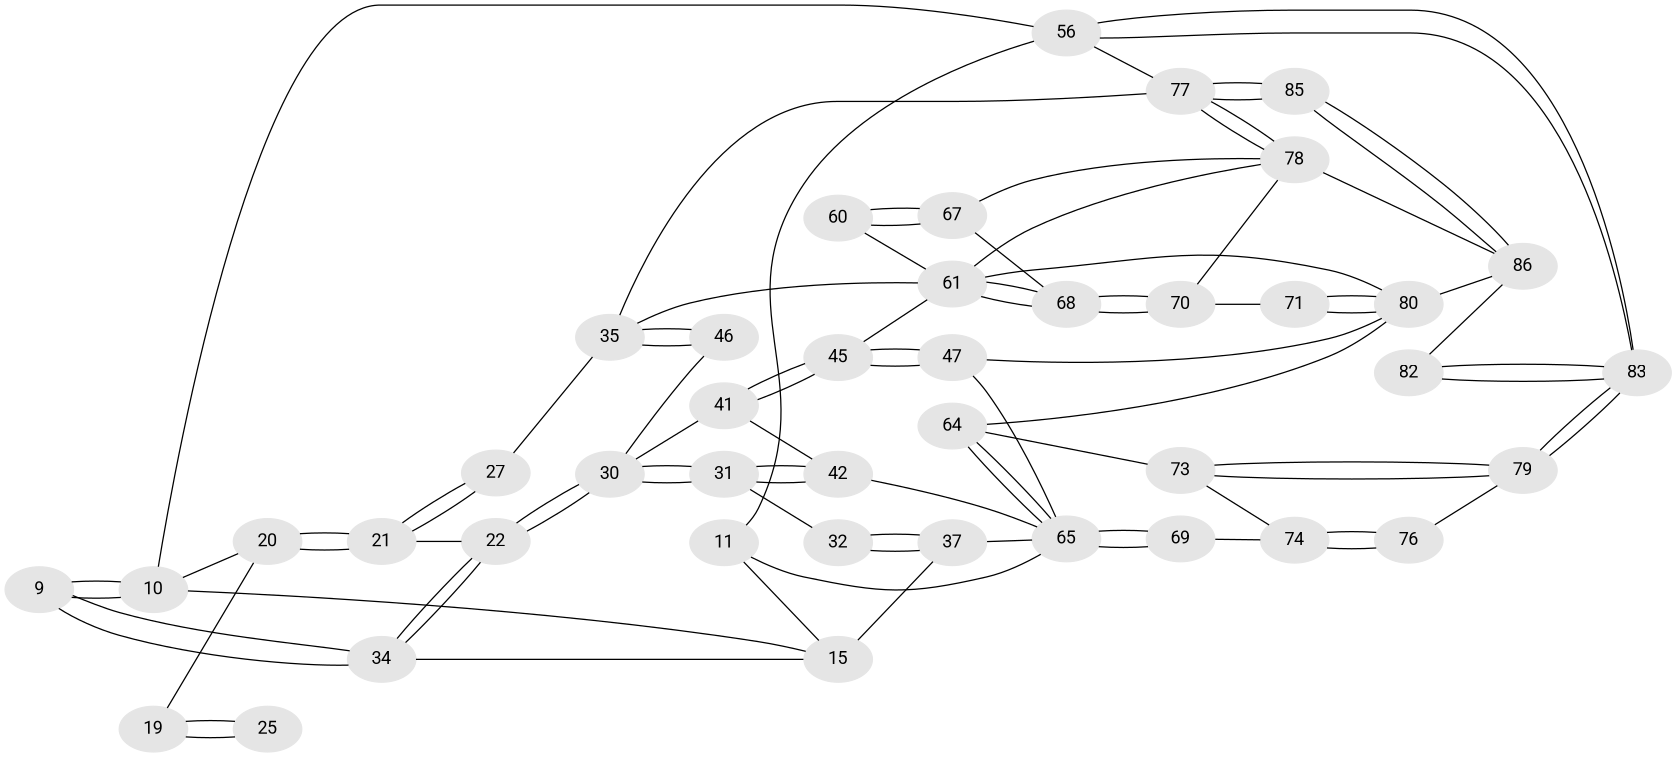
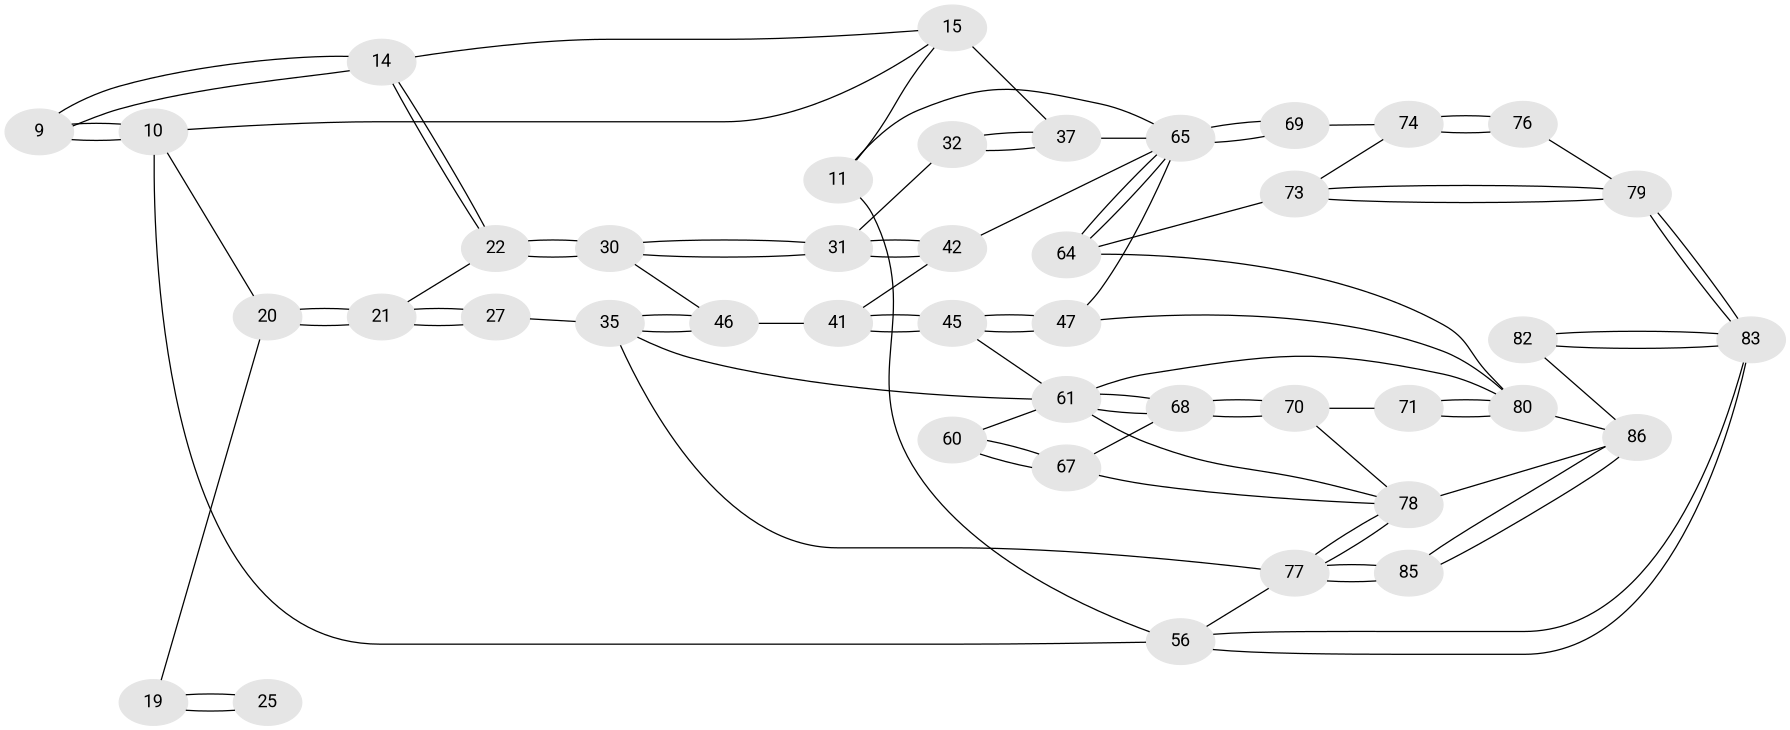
(667, 440) -> (781, 323)
(382, 659) -> (382, 62)
